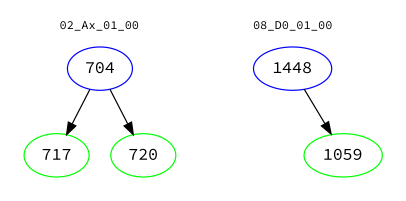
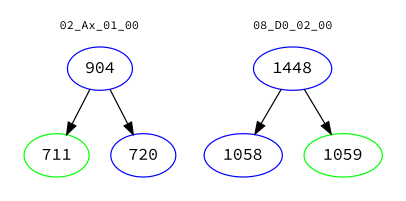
(293, 26) -> (293, 26)
(100, 69) -> (100, 69)
(57, 155) -> (57, 155)
(143, 155) -> (143, 155)
none -> (243, 155)
